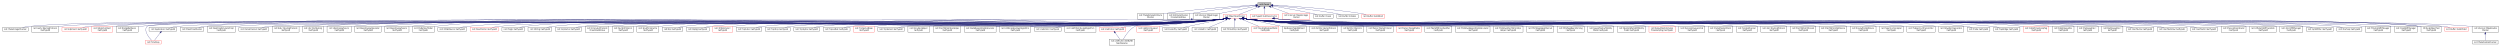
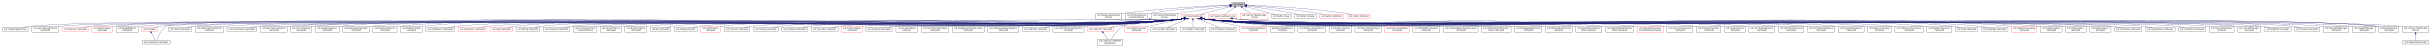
(1862, 22) -> (1286, 9)
(513, 29) -> (501, 29)
(2263, 29) -> none
(157, 36) -> (153, 37)
